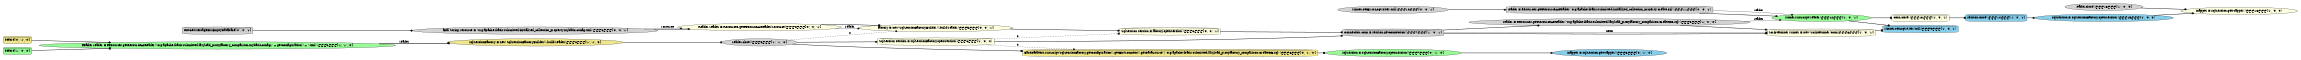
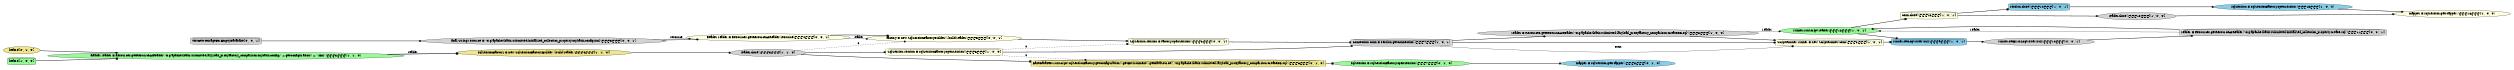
none -> (2027, 16)
(17, 40) -> (22, 50)
none -> (1974, 42)
